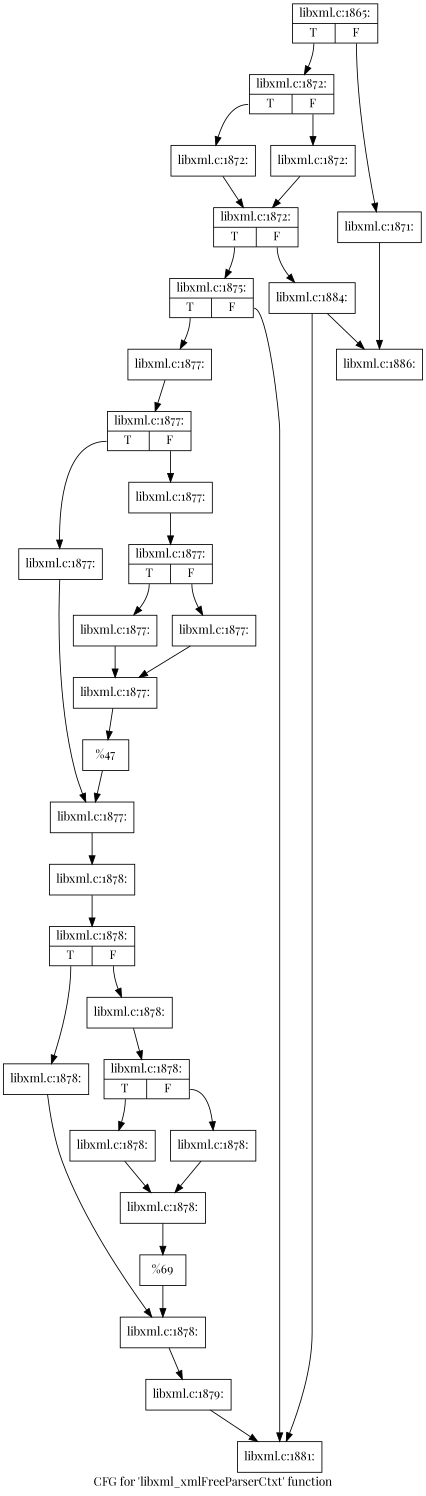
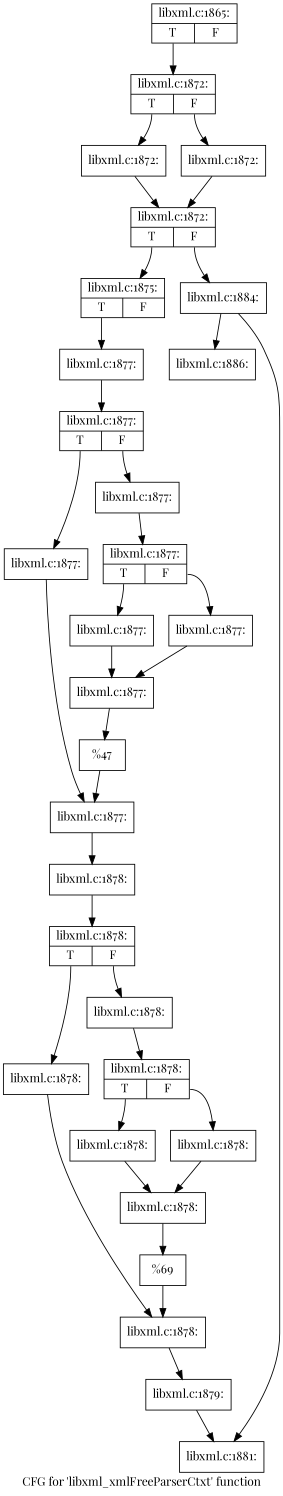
(379, 227) -> none
(280, 868) -> none
